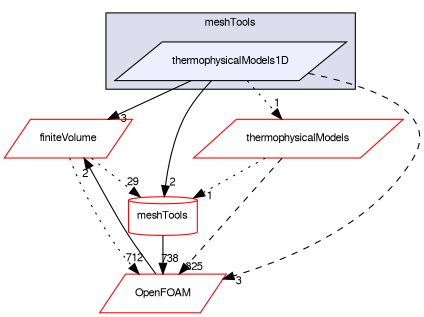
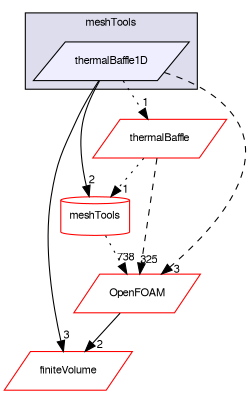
(231, 61) -> (111, 61)
(298, 139) -> (160, 139)
(112, 174) -> none
(97, 214) -> none
(163, 250) -> (114, 250)
